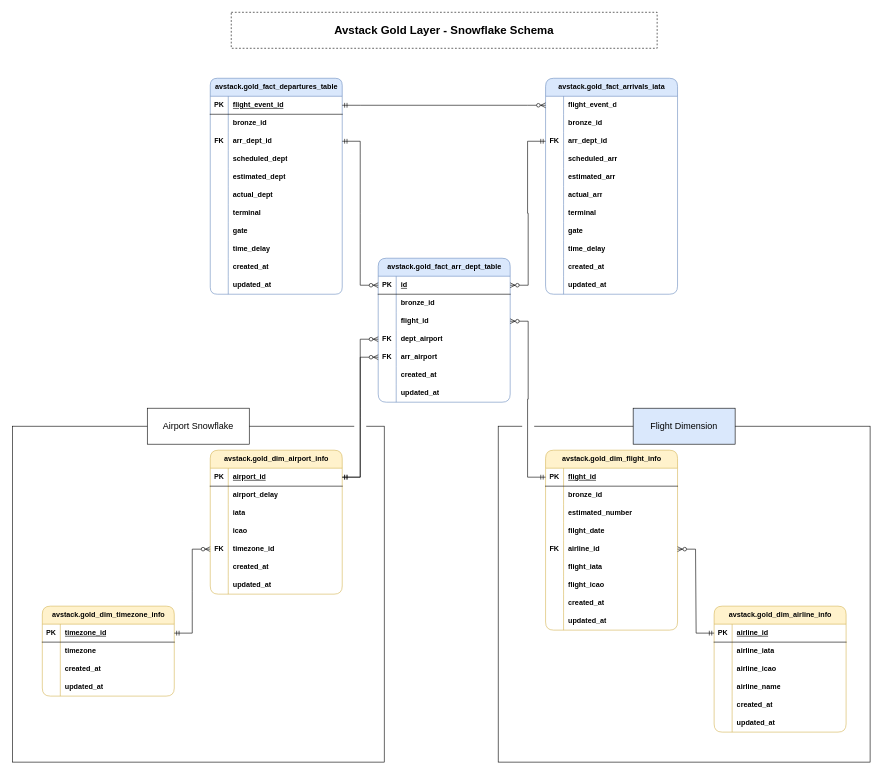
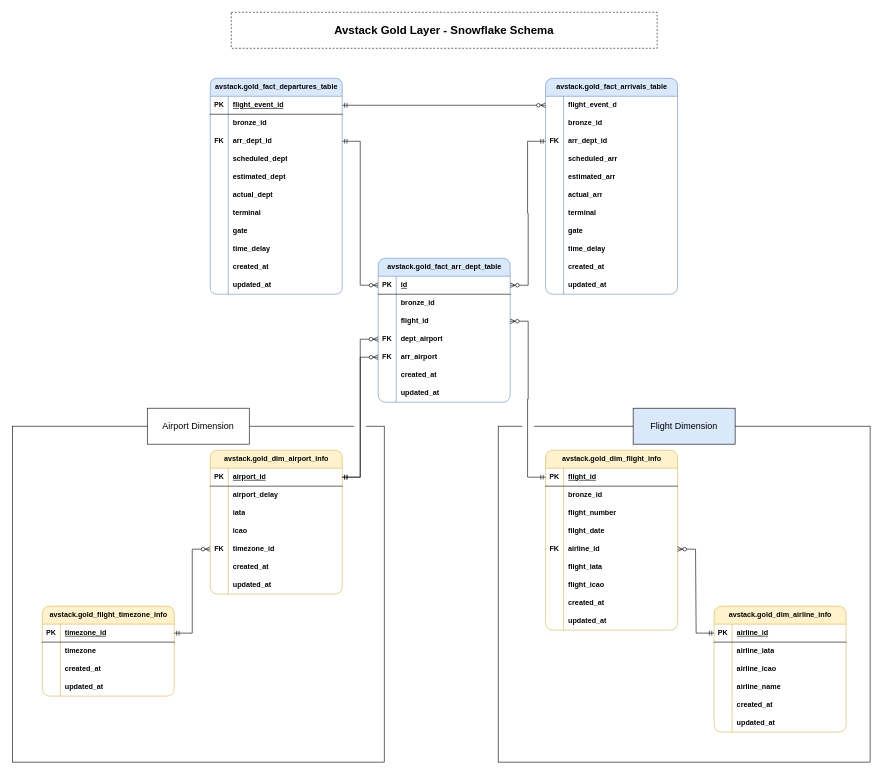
(612, 87) -> (612, 87)
(198, 426) -> (198, 426)
(600, 513) -> (593, 513)
(109, 615) -> (109, 615)
